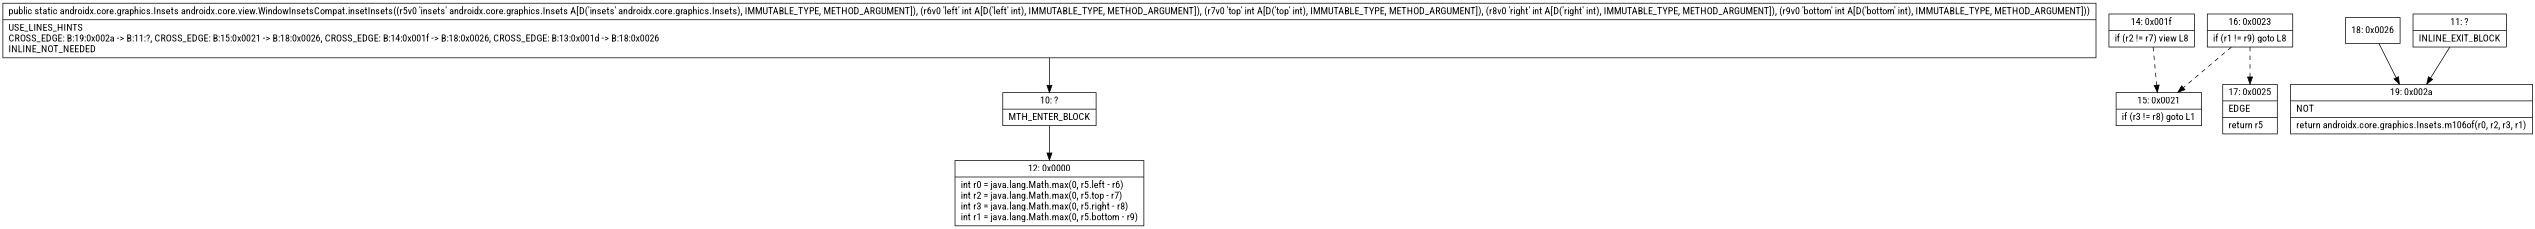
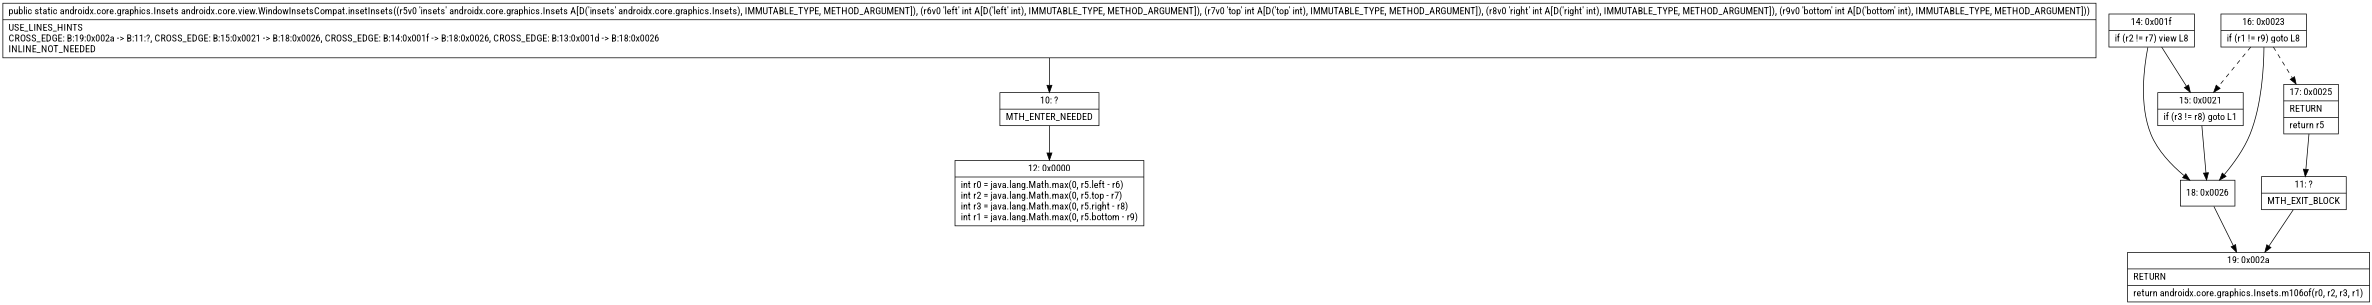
(2460, 38) -> (2304, 201)
(2155, 66) -> (2174, 67)
(2240, 109) -> (2306, 109)
(2305, 109) -> (2150, 277)
none -> (2256, 115)
(1049, 117) -> (1049, 117)
none -> (2146, 118)
none -> (2204, 149)
none -> (2307, 152)
